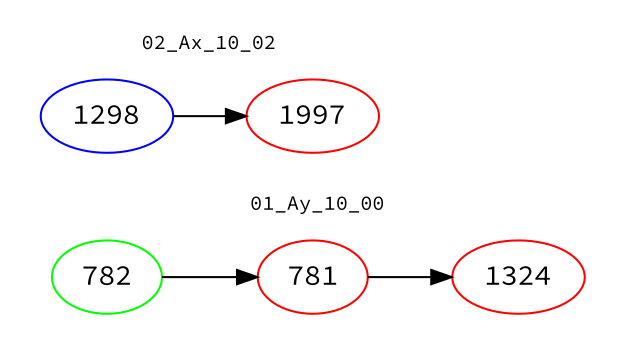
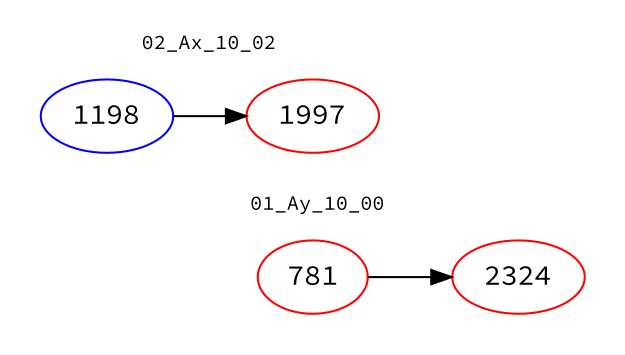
(107, 116) -> (107, 116)
(107, 277) -> none
(519, 277) -> (519, 277)
